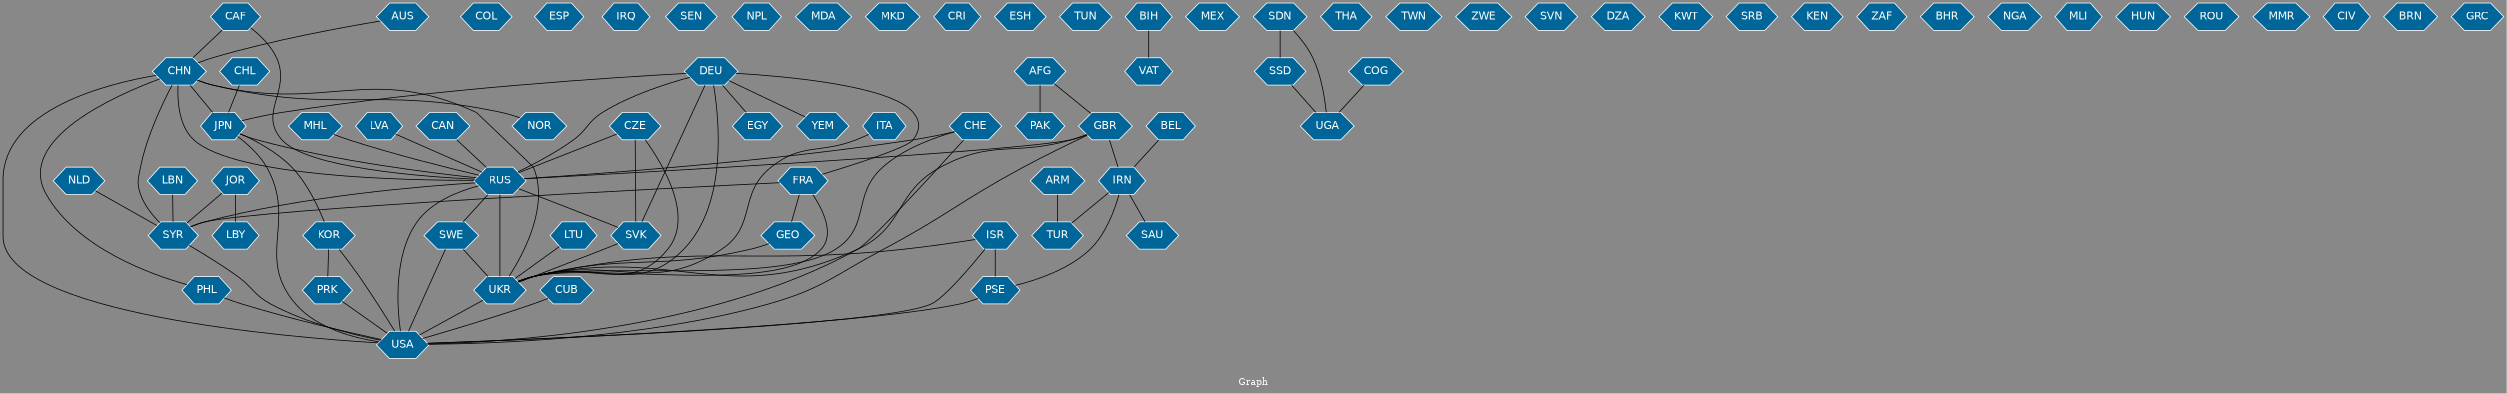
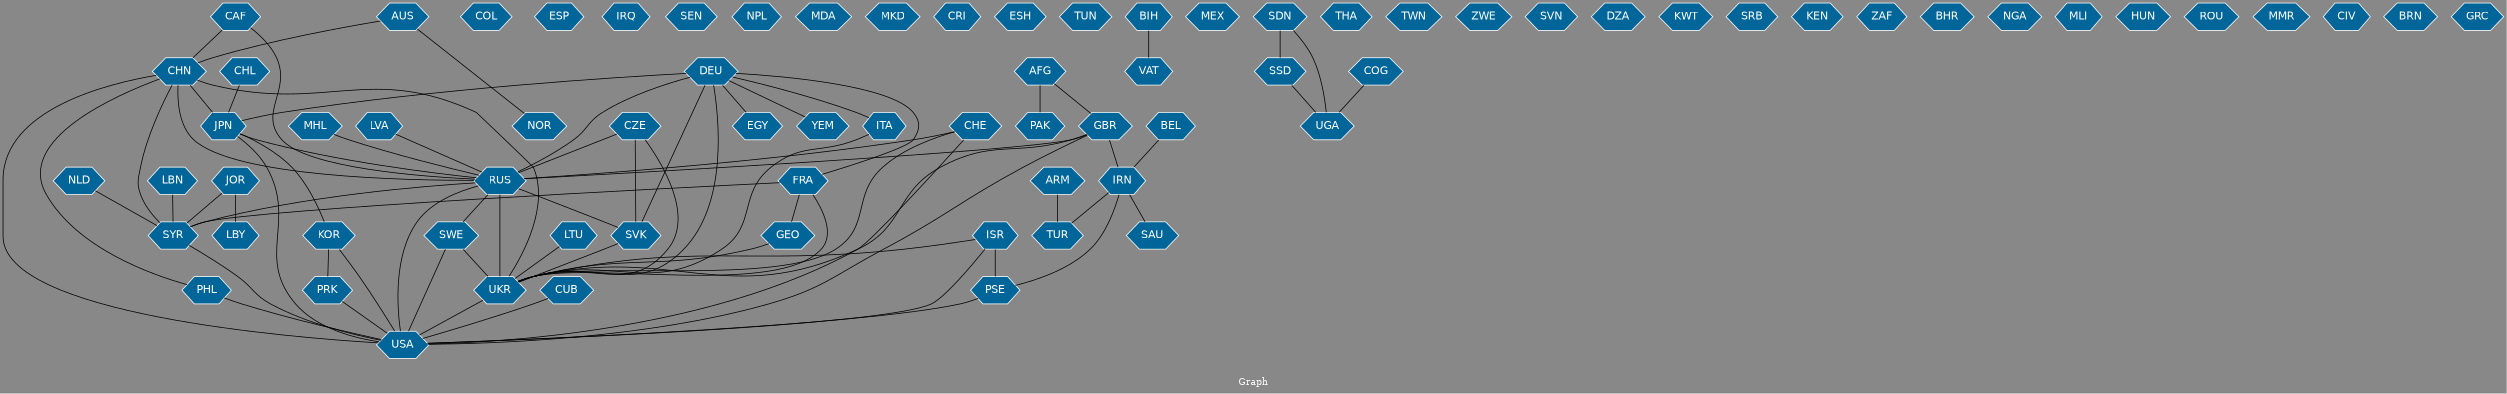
none -> (802, 95)
(334, 100) -> (471, 71)
(443, 126) -> none
